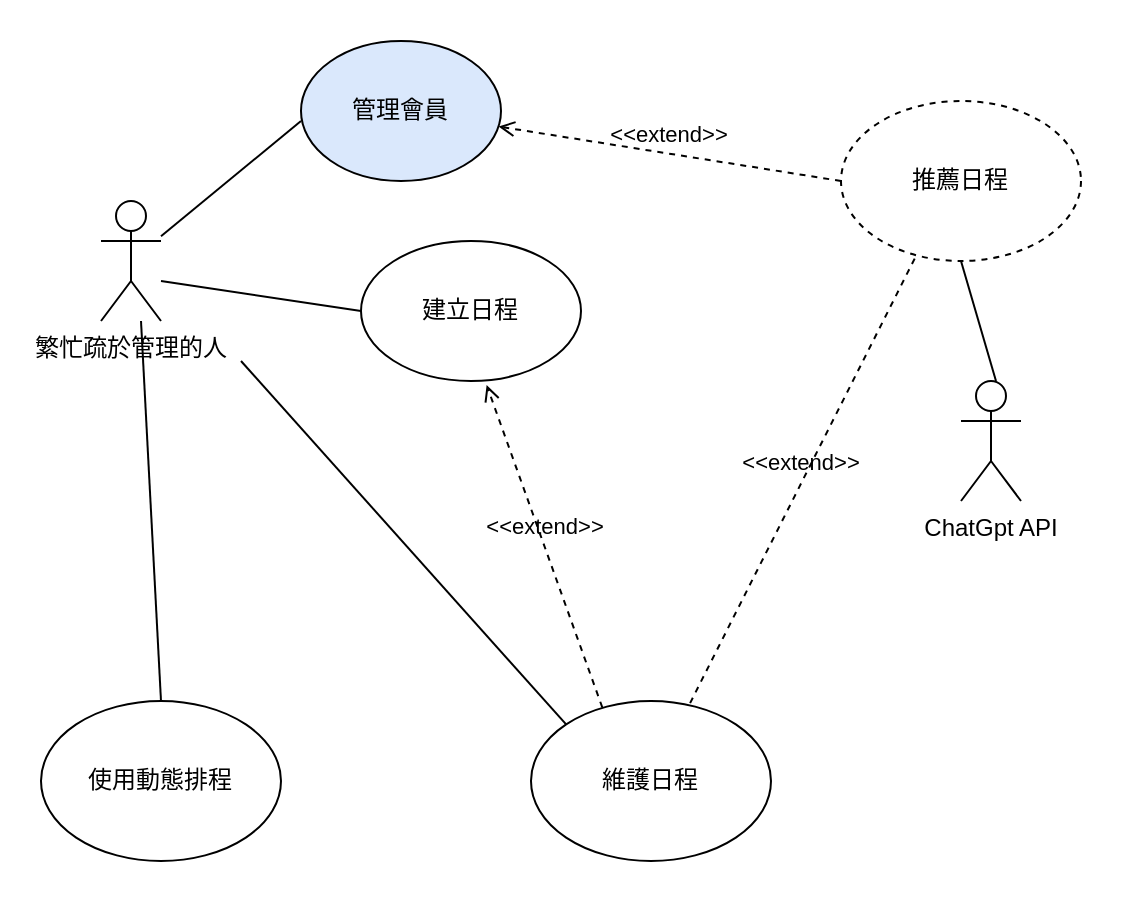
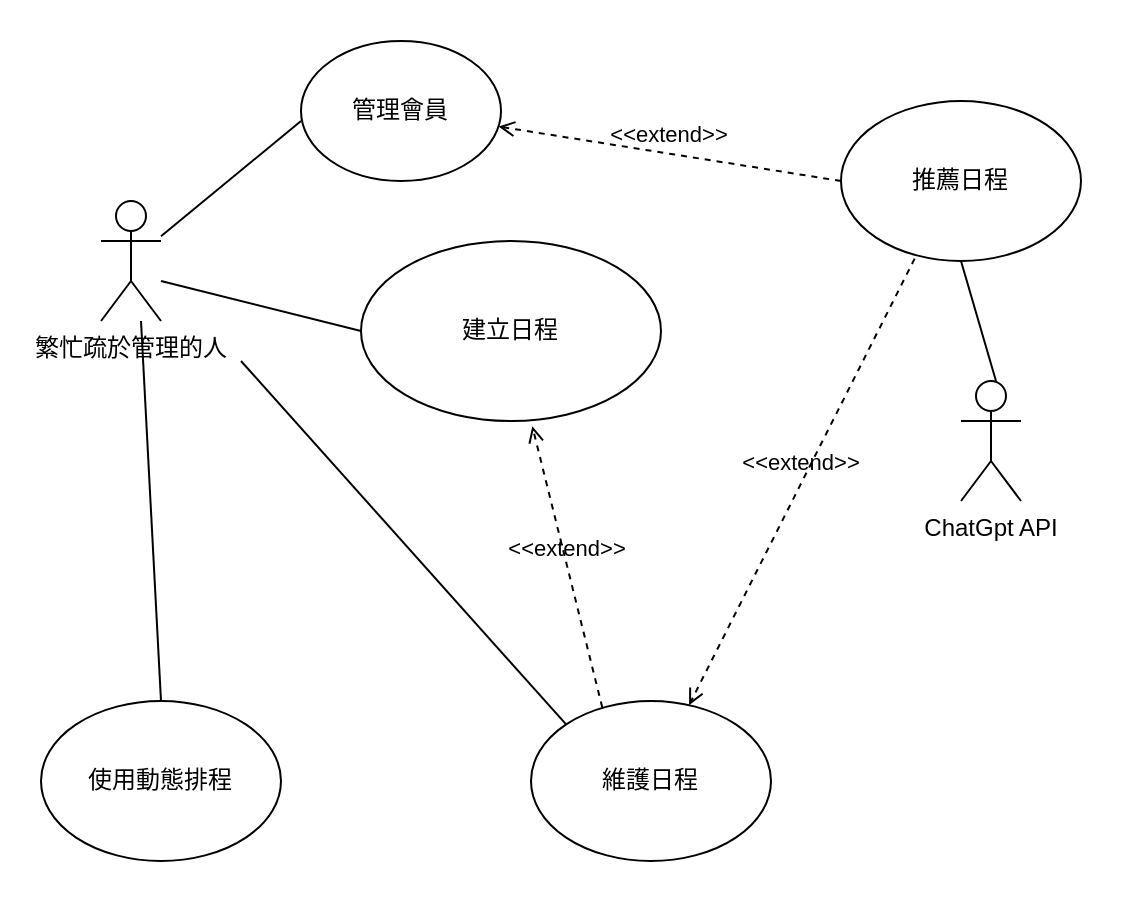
(401, 111) -> (401, 111)
(961, 181) -> (961, 181)
(471, 311) -> (511, 331)
(692, 699) -> (693, 698)
